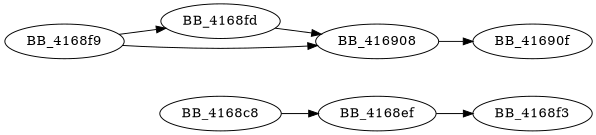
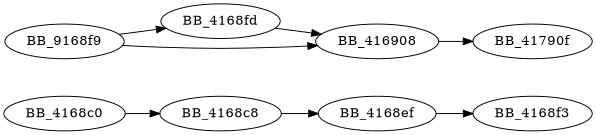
(65, 41) -> (65, 41)
(533, 41) -> (533, 41)
none -> (65, 114)
